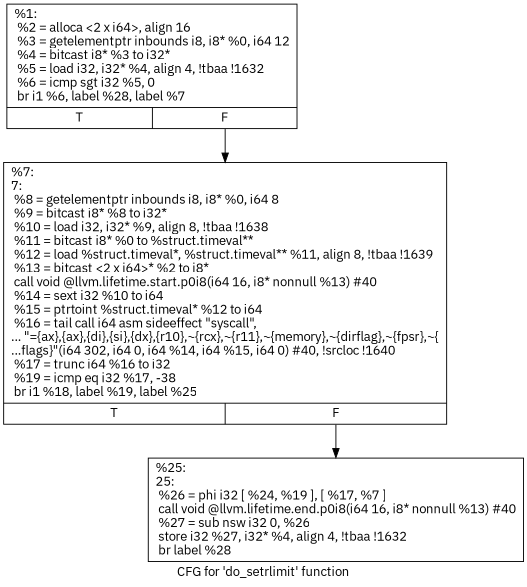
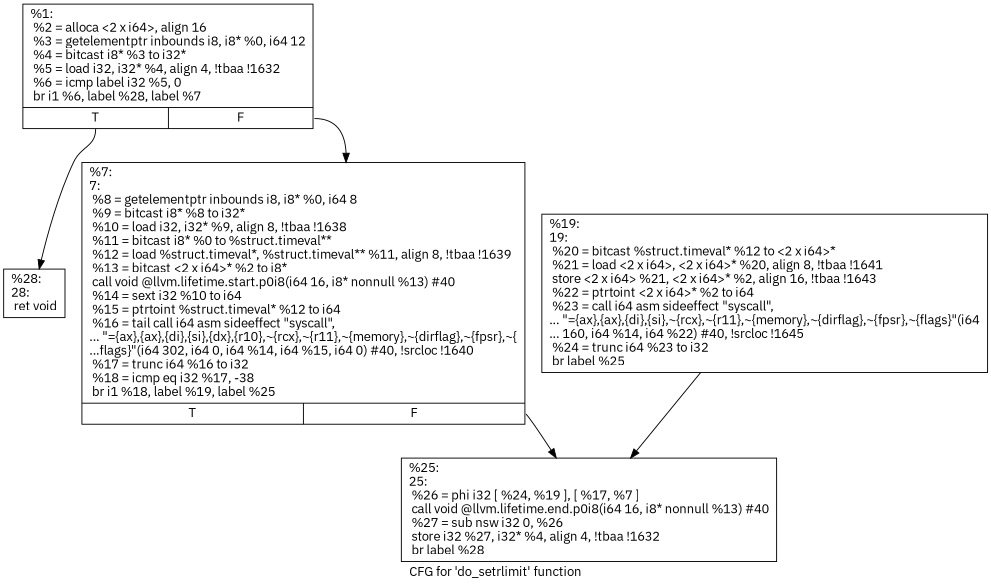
(85, 83) -> (106, 83)
none -> (34, 293)
none -> (765, 293)
(94, 378) -> (172, 378)
